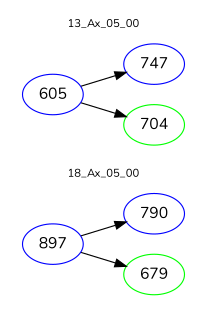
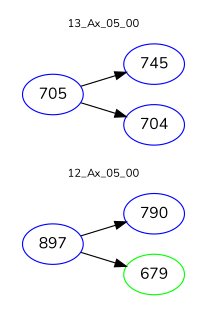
(154, 64) -> (154, 64)
(53, 94) -> (53, 94)
(154, 125) -> (154, 125)
(104, 174) -> (104, 174)
